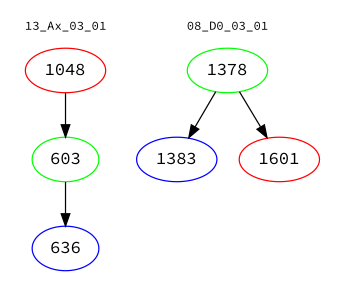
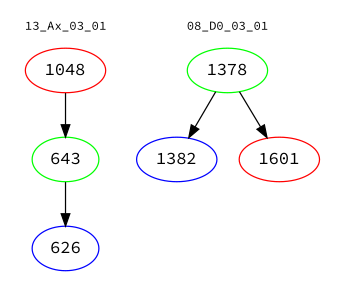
(66, 159) -> (66, 159)
(177, 159) -> (177, 159)
(66, 248) -> (66, 248)
